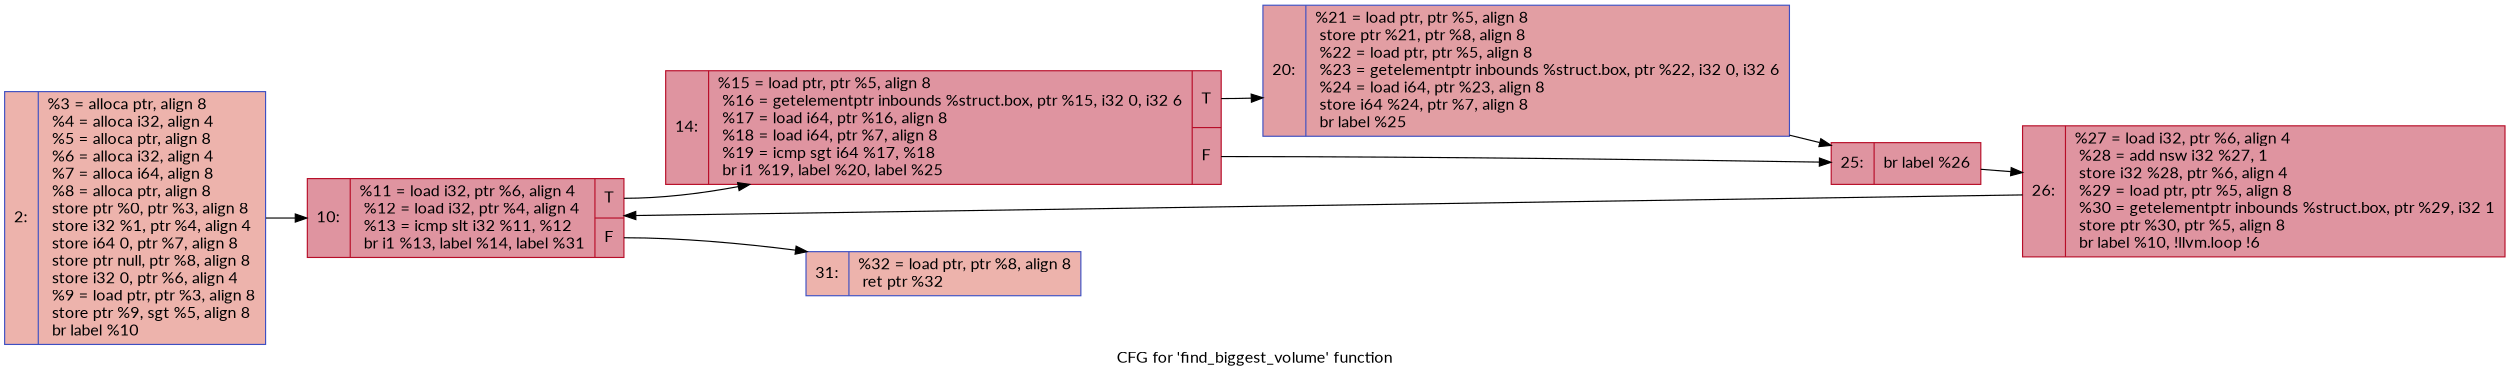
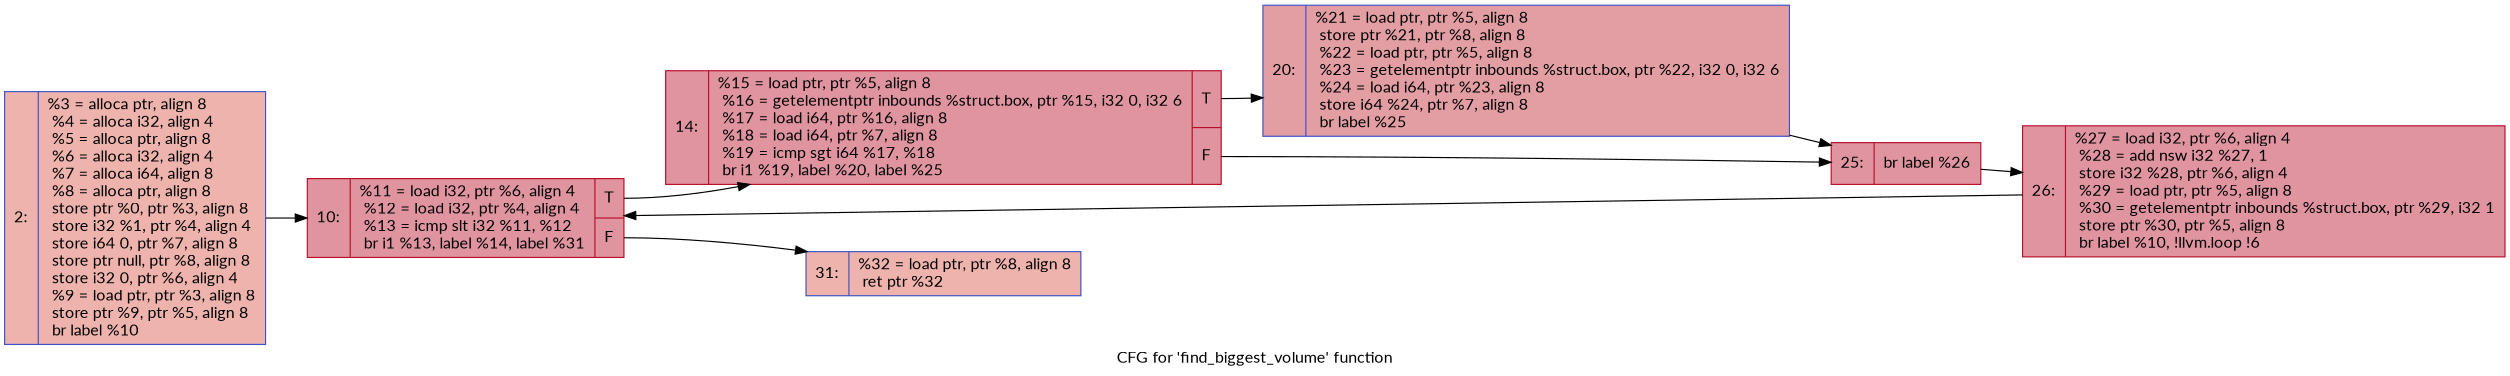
(149, 313) -> (148, 313)
